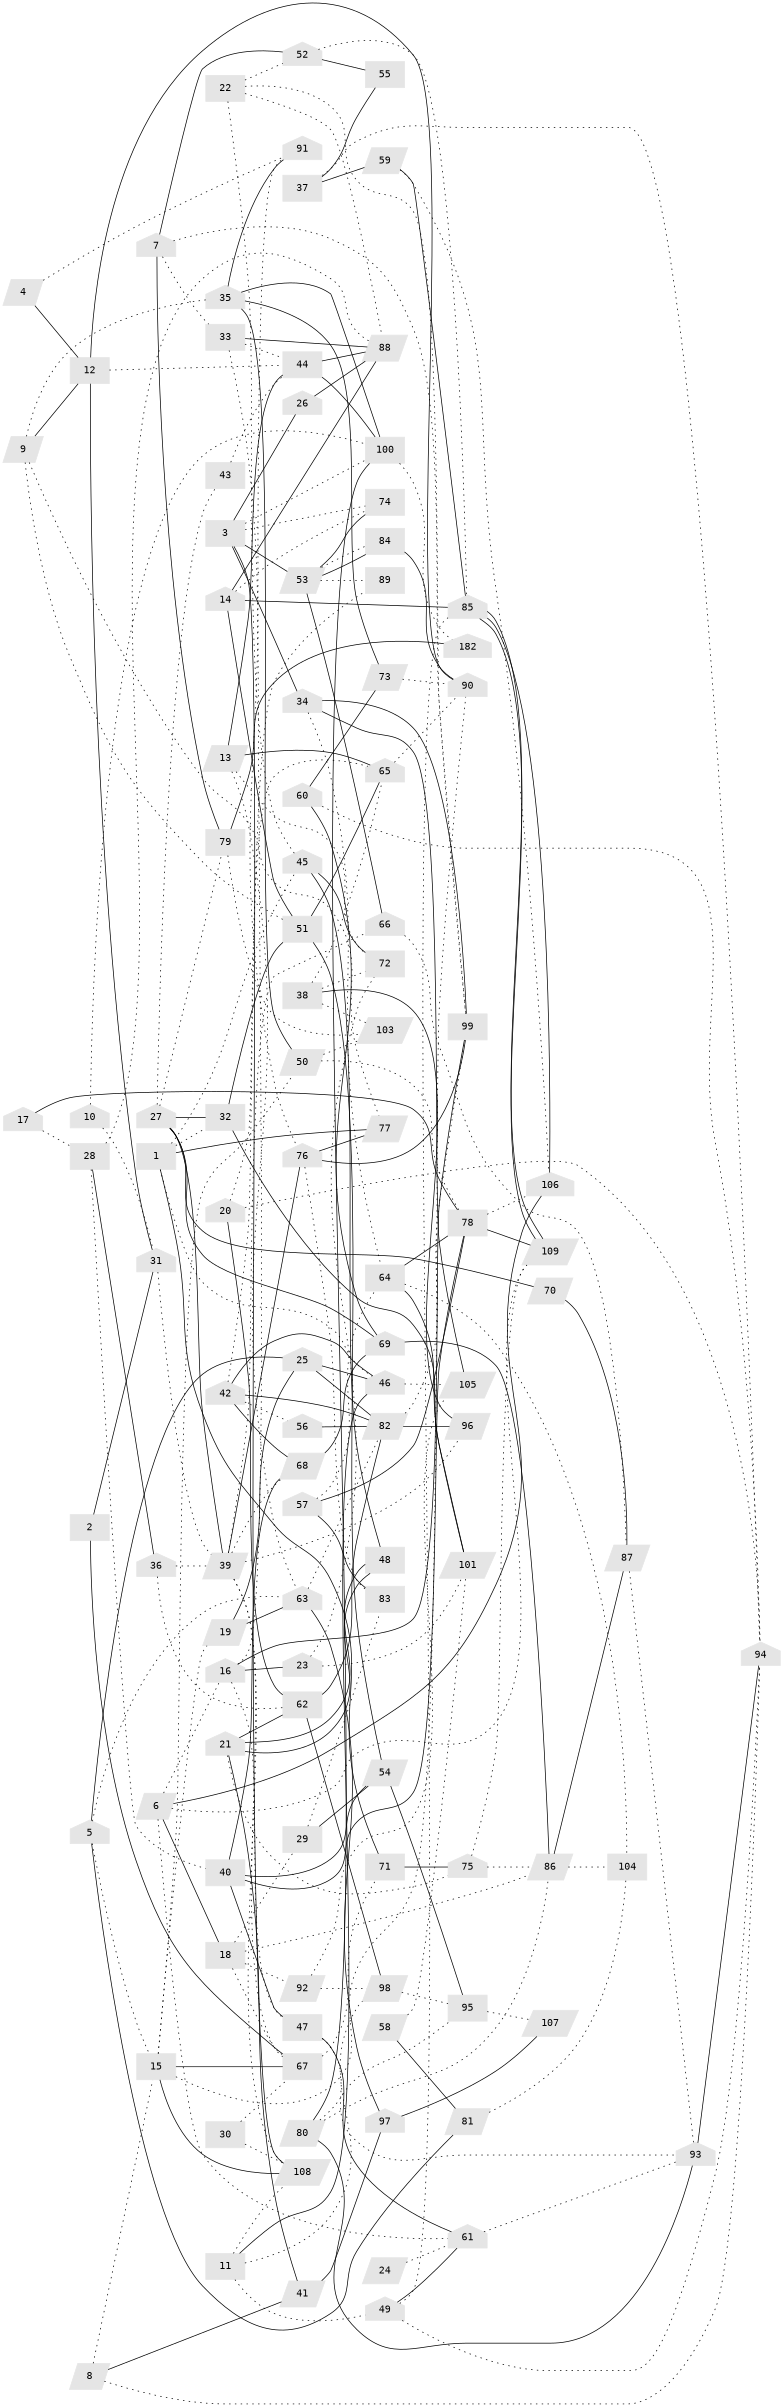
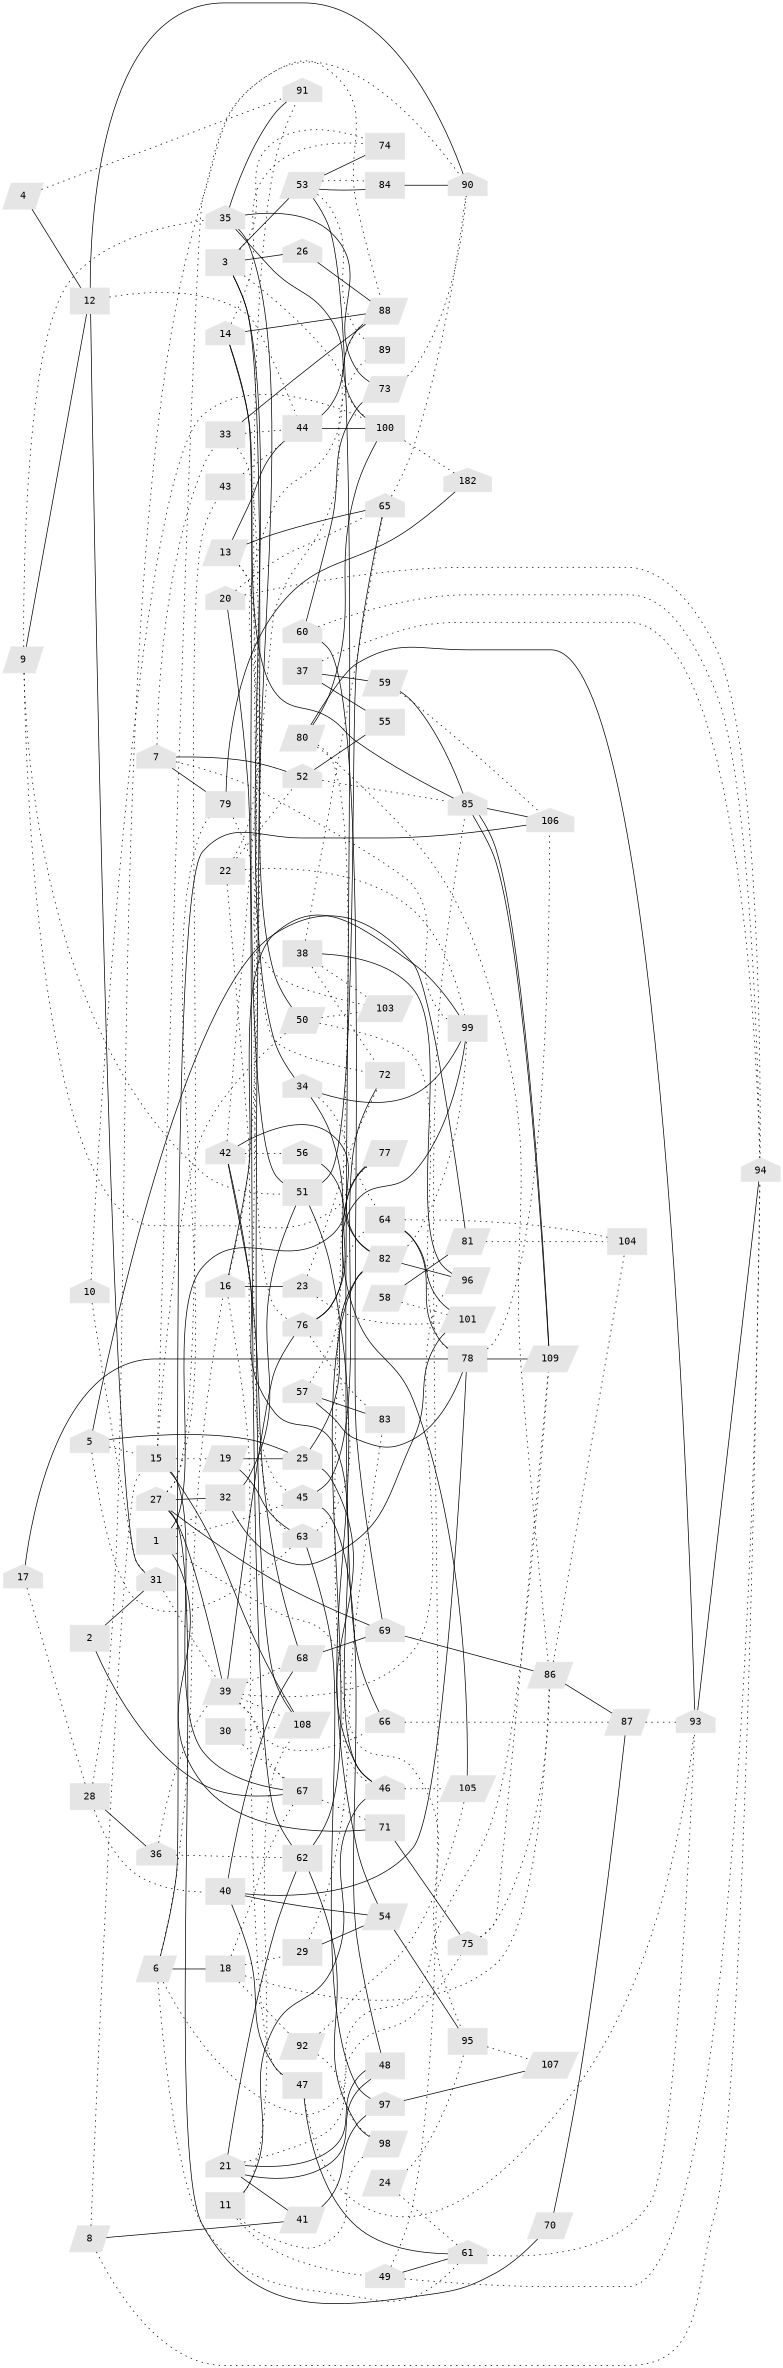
(425, 1998) -> (442, 2116)
